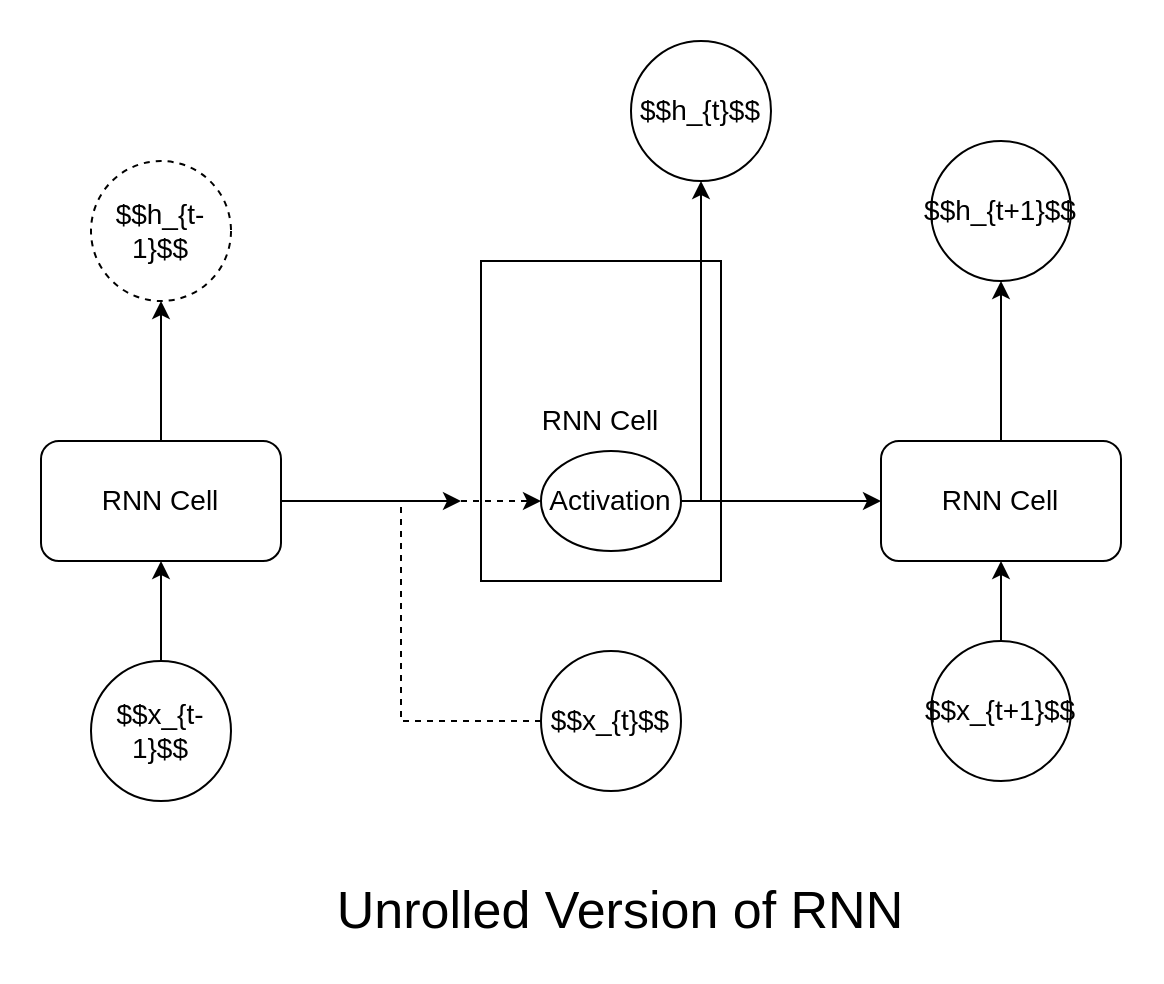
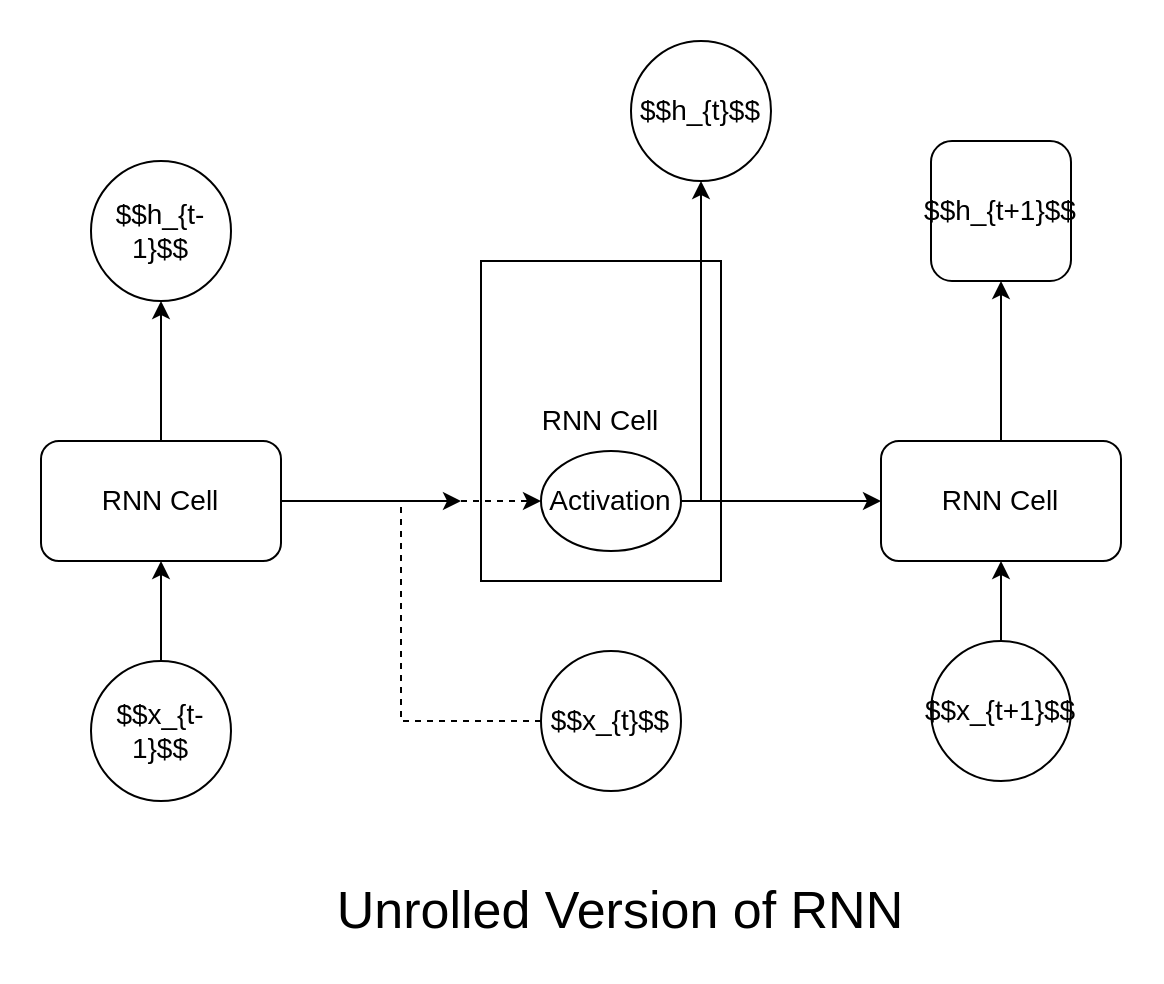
(1001, 211) -> (1001, 211)
(161, 231) -> (161, 231)
